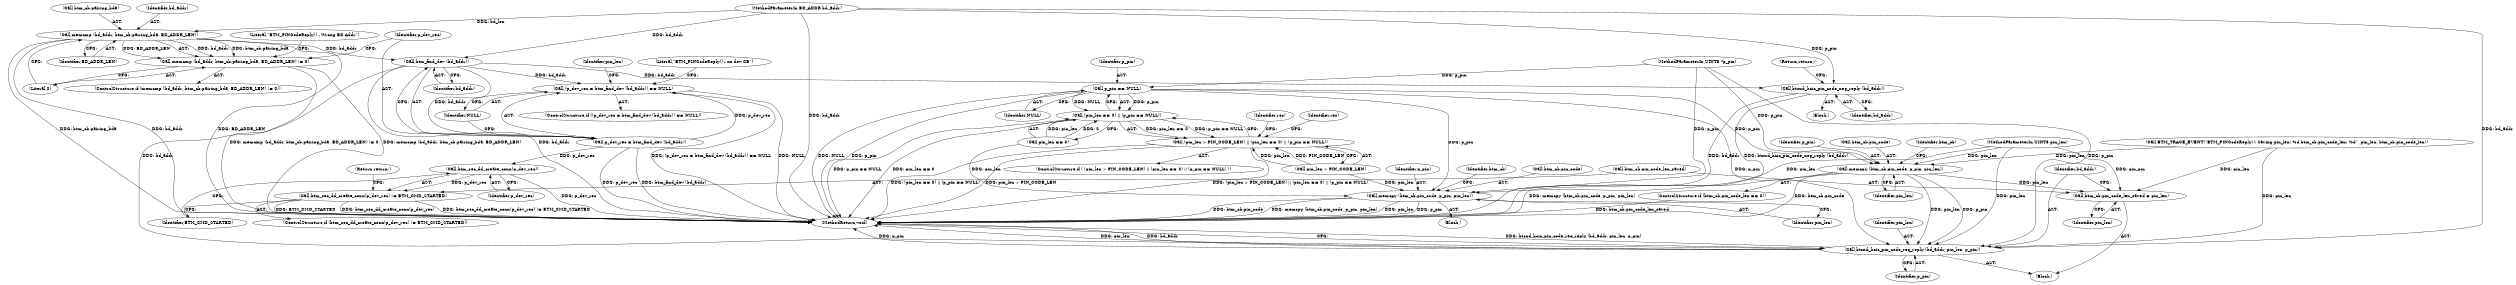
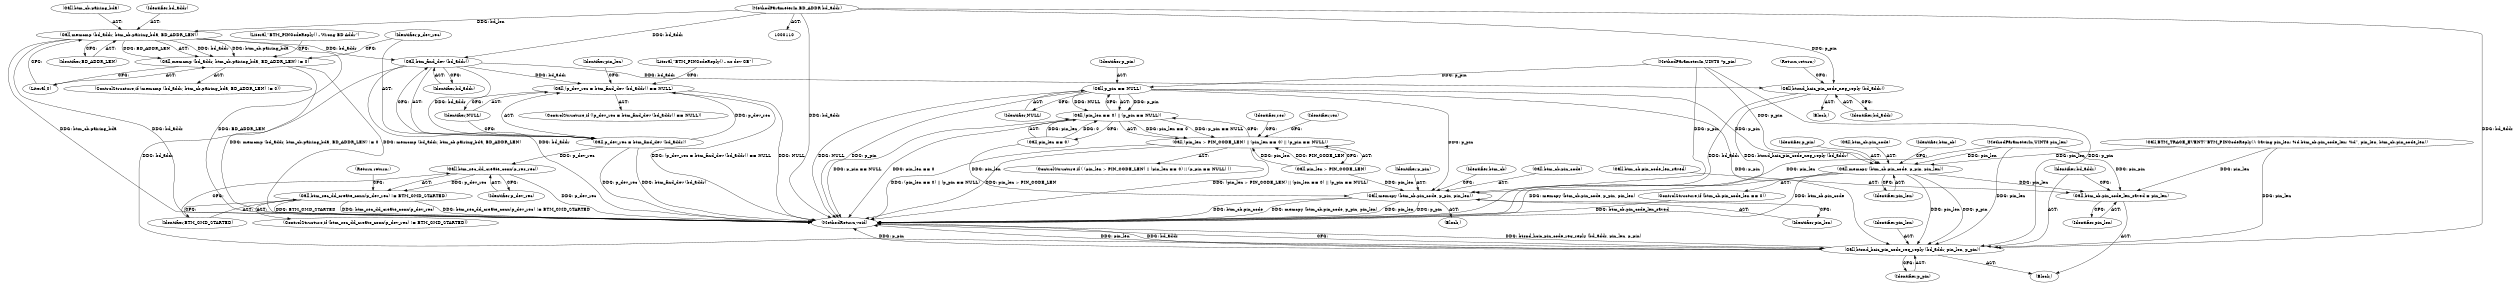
none -> (784, 35)
(492, 169) -> (492, 169)
(1030, 179) -> (253, 205)
